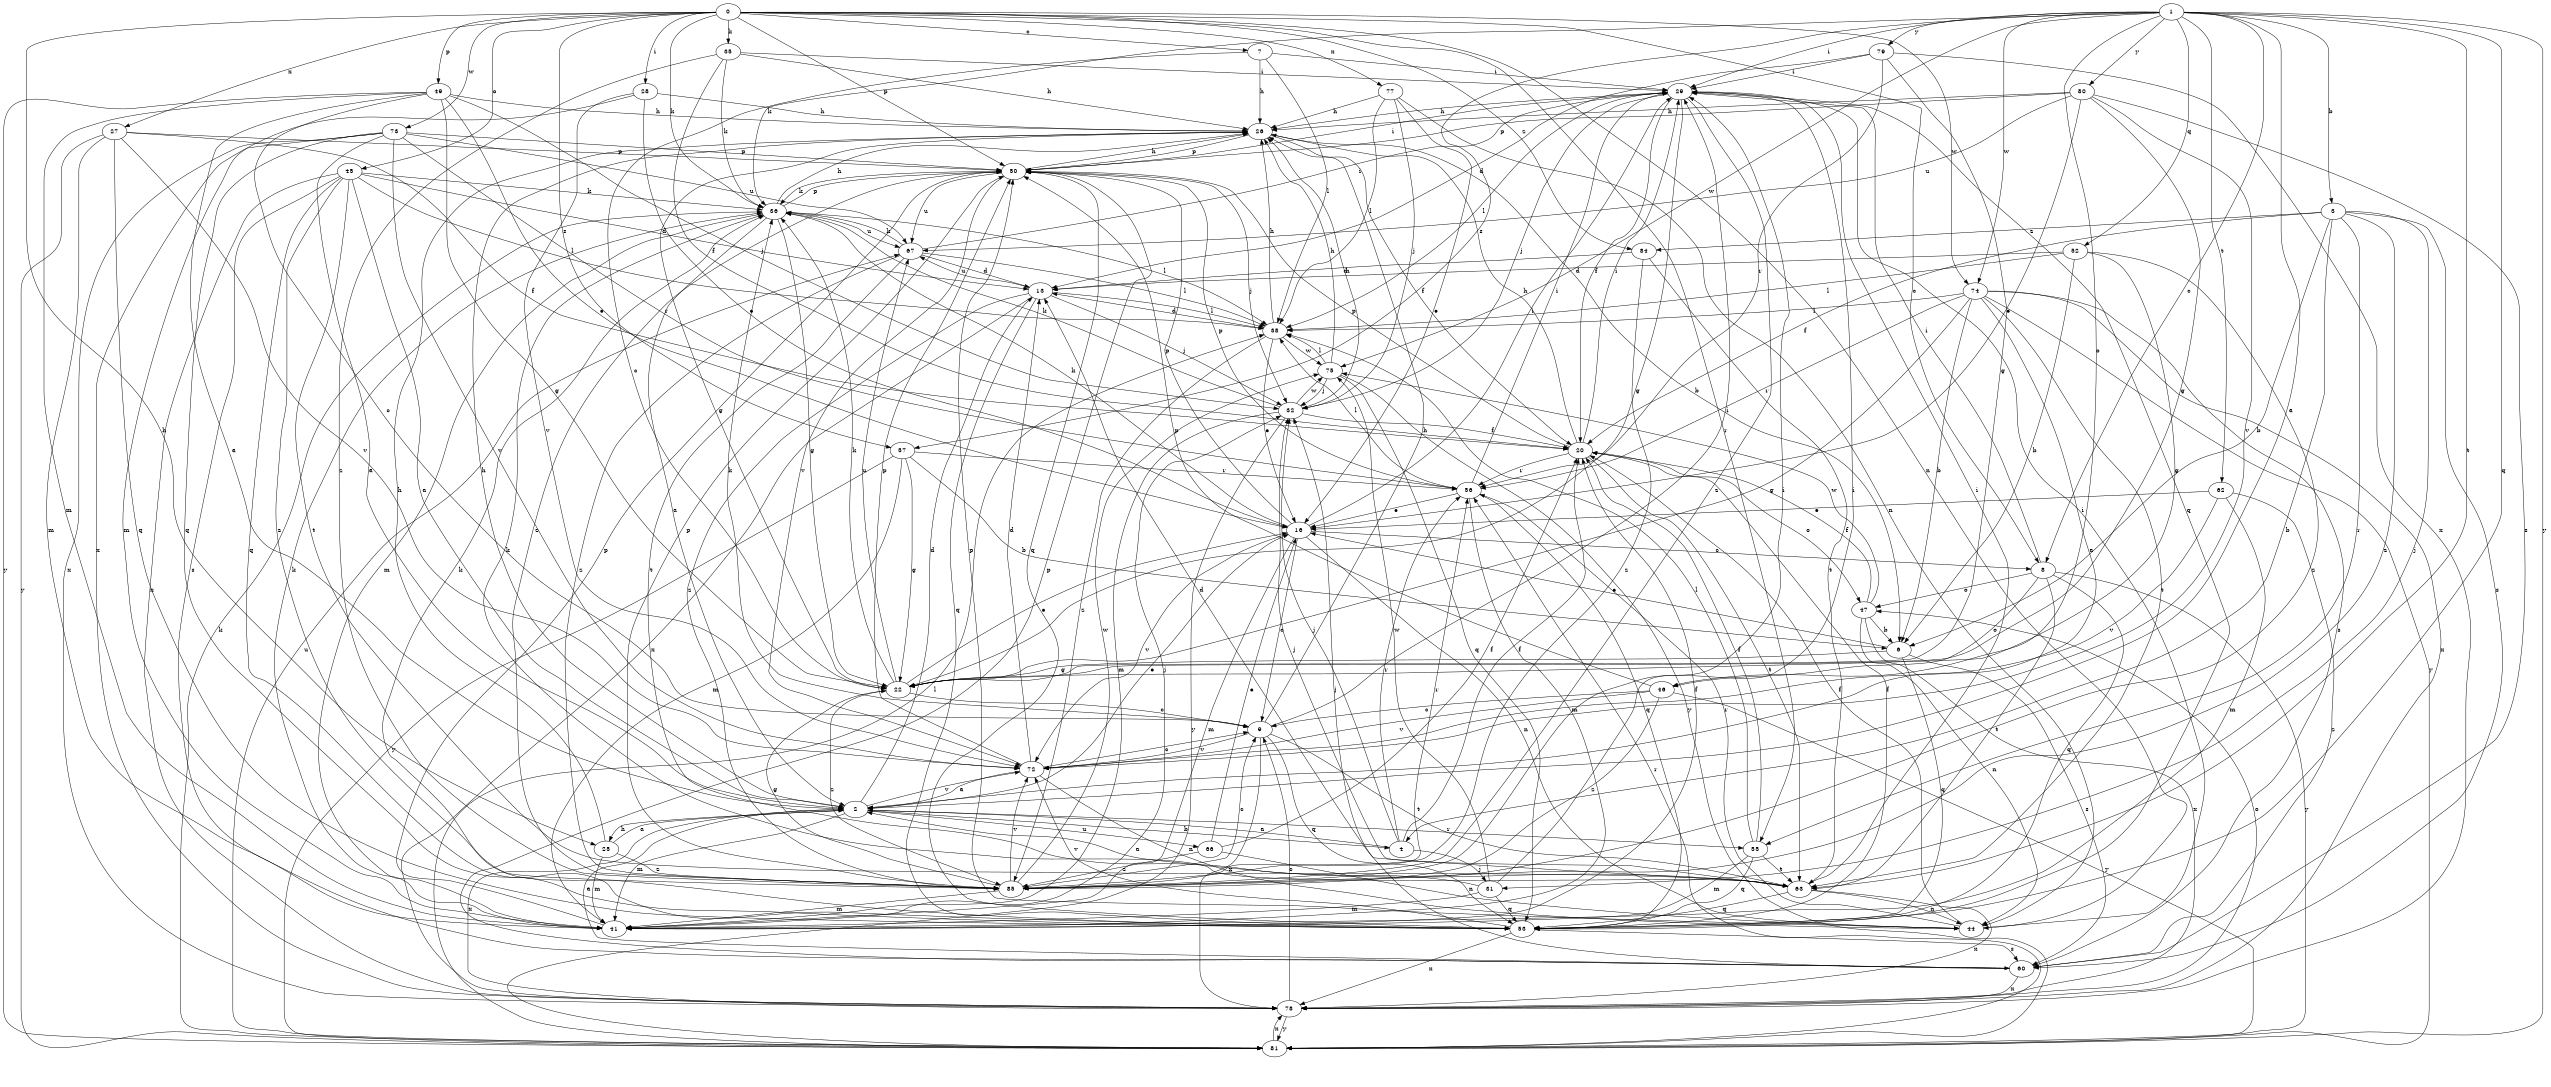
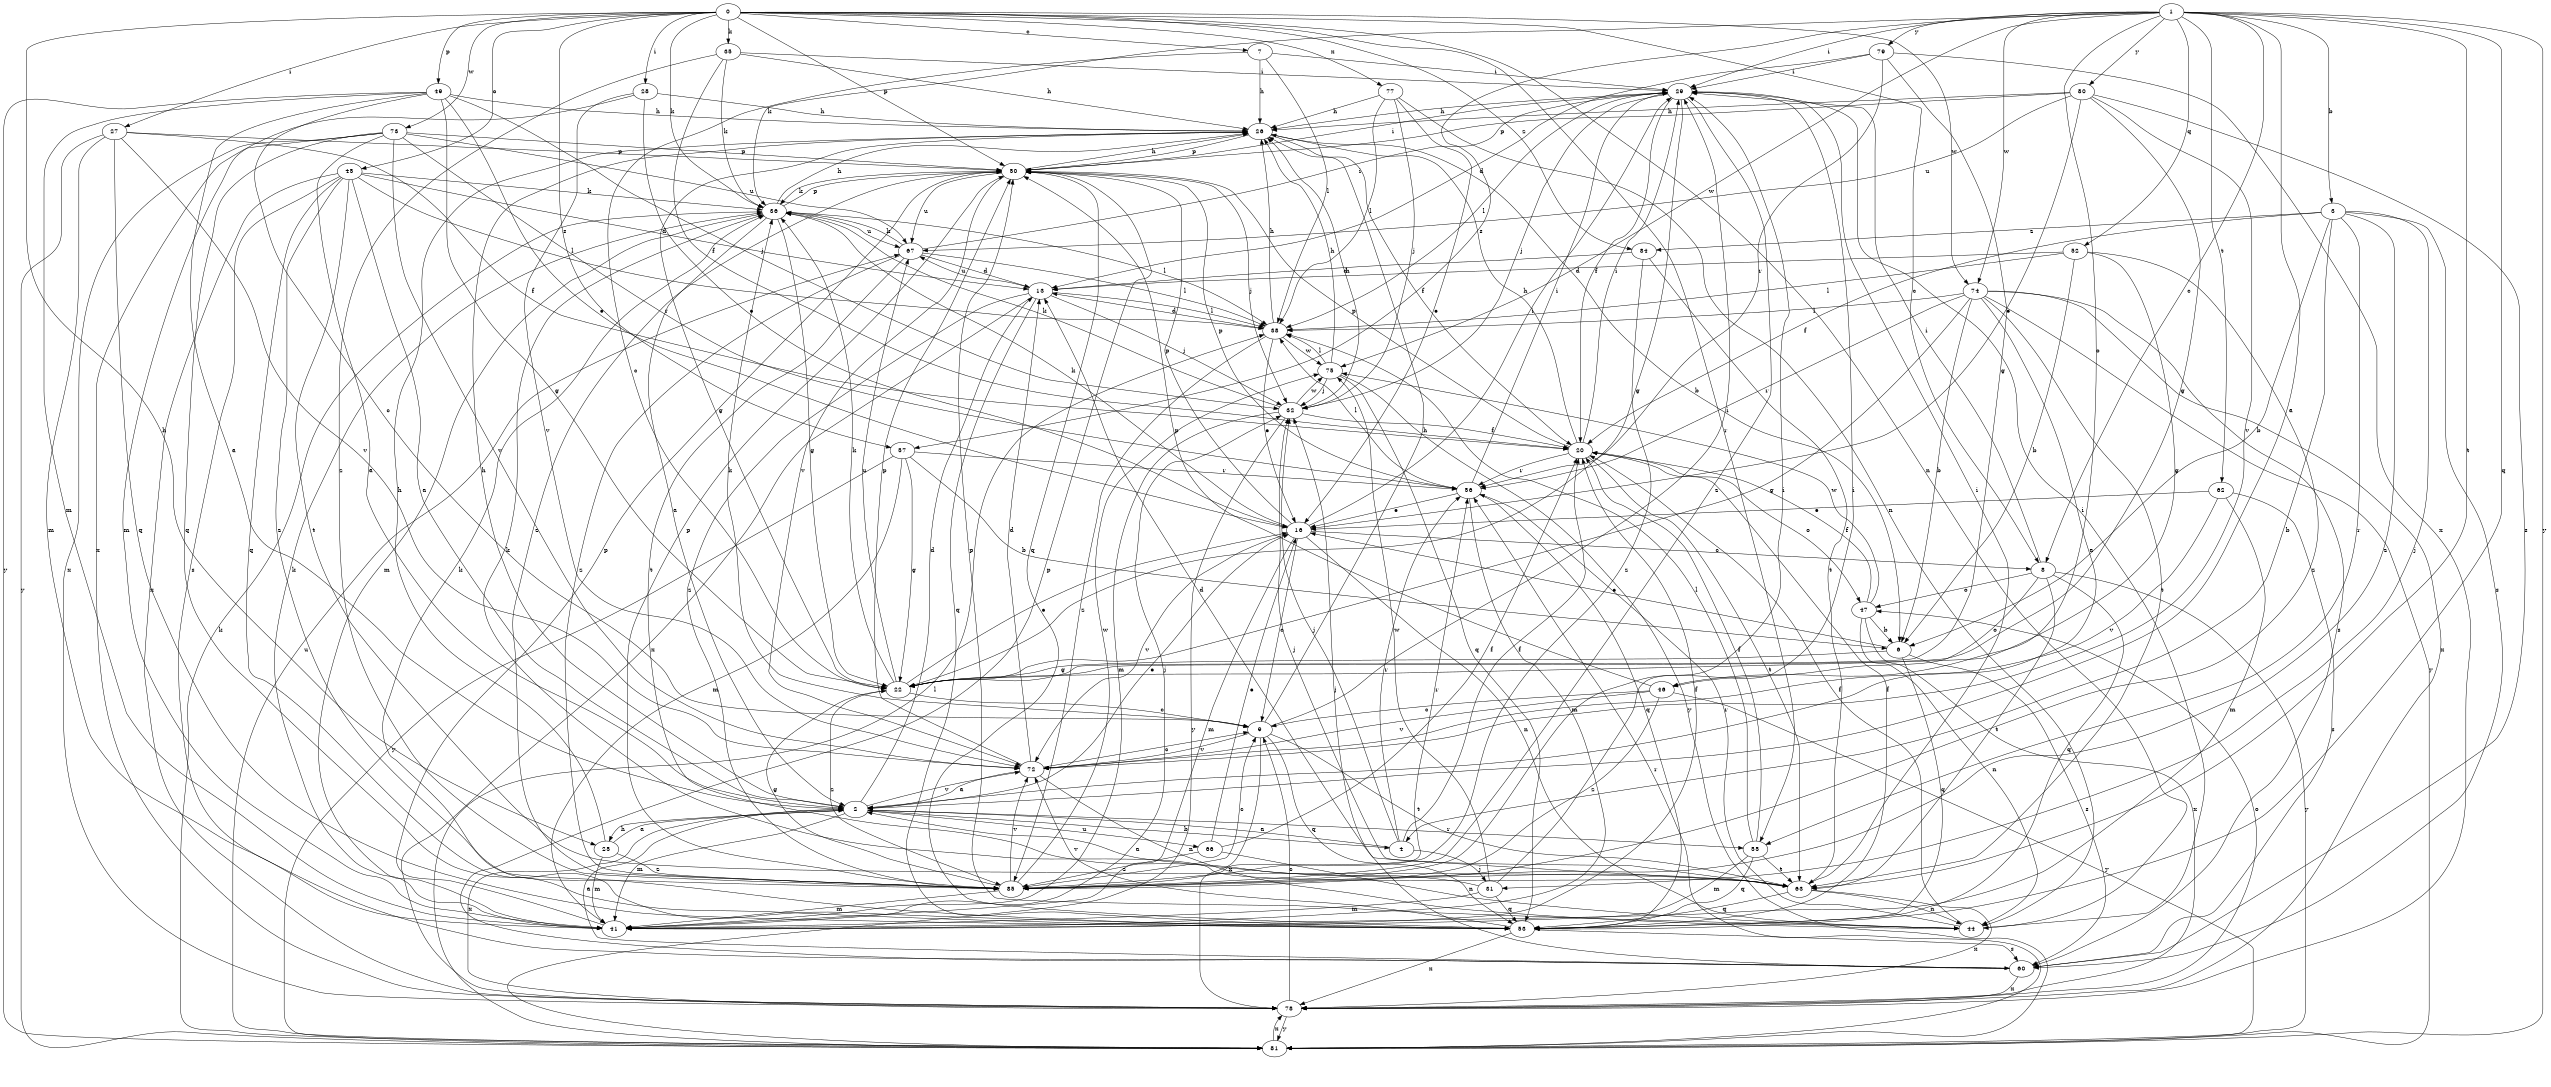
(290, 72) -> (290, 72)
(2230, 629) -> none
(2333, 730) -> (2333, 730)
